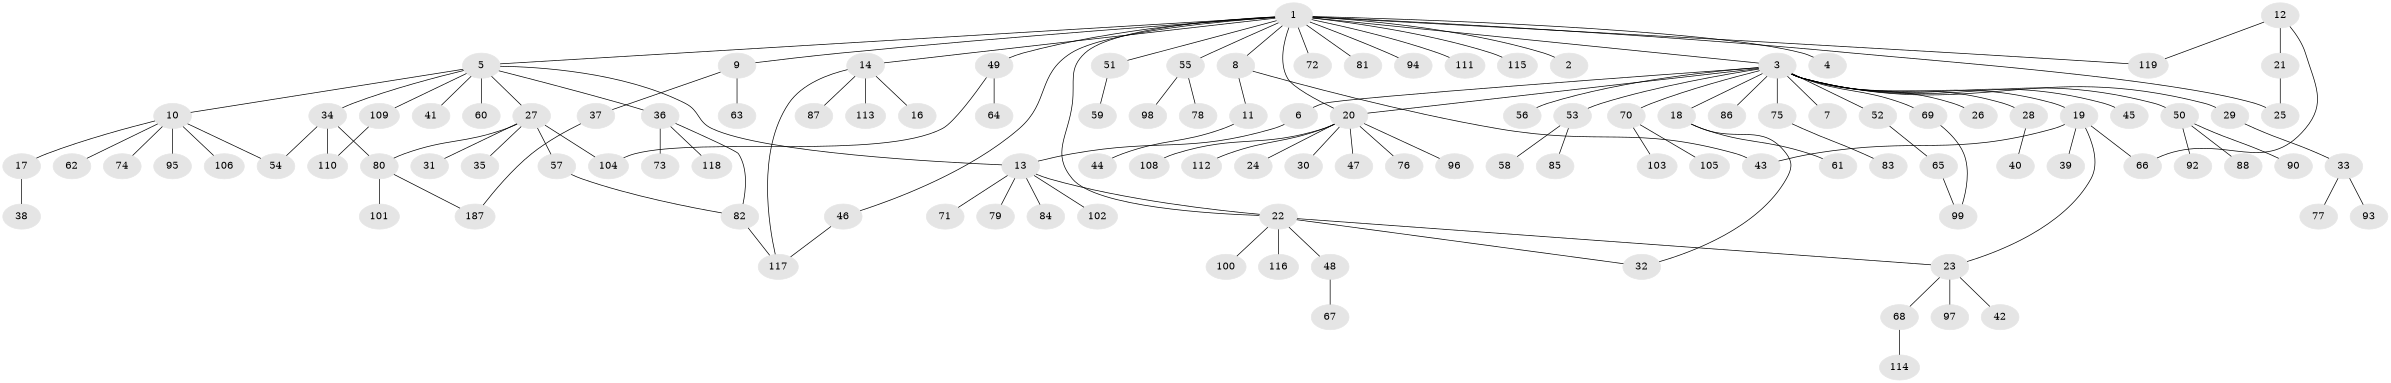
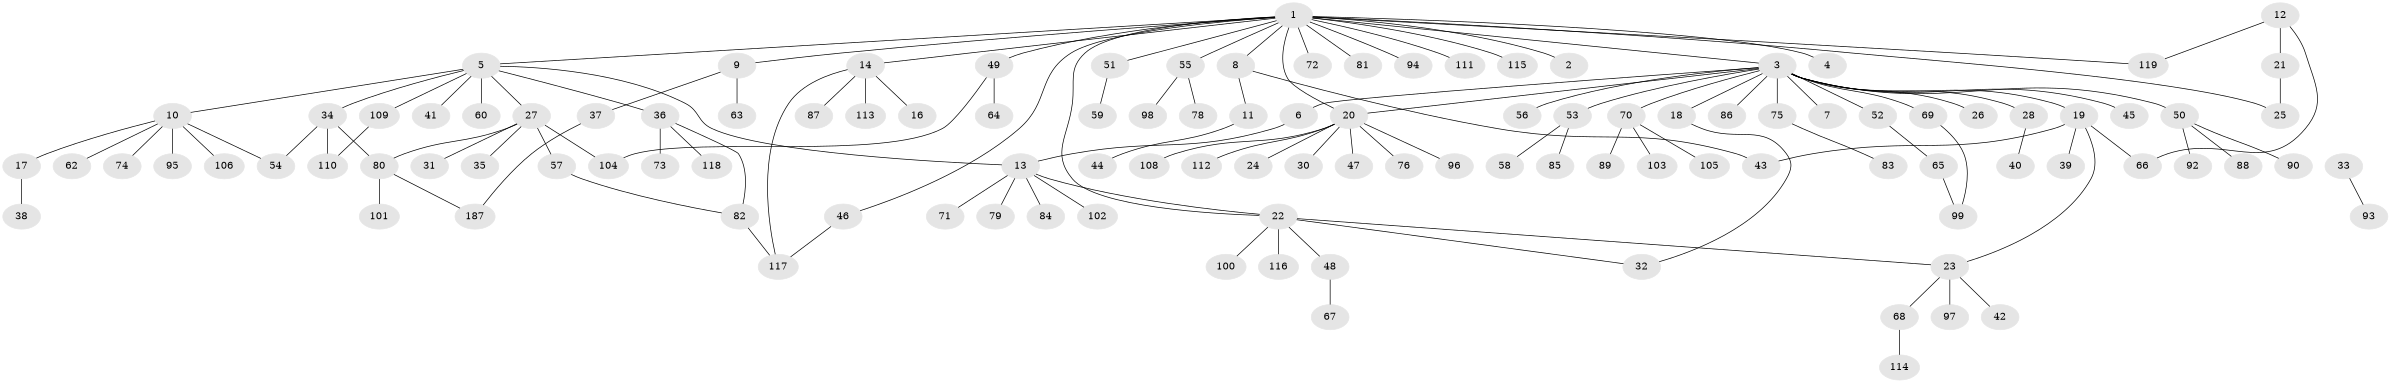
(2230, 116) -> none
none -> (1605, 166)
(1838, 166) -> none
(2319, 217) -> none
